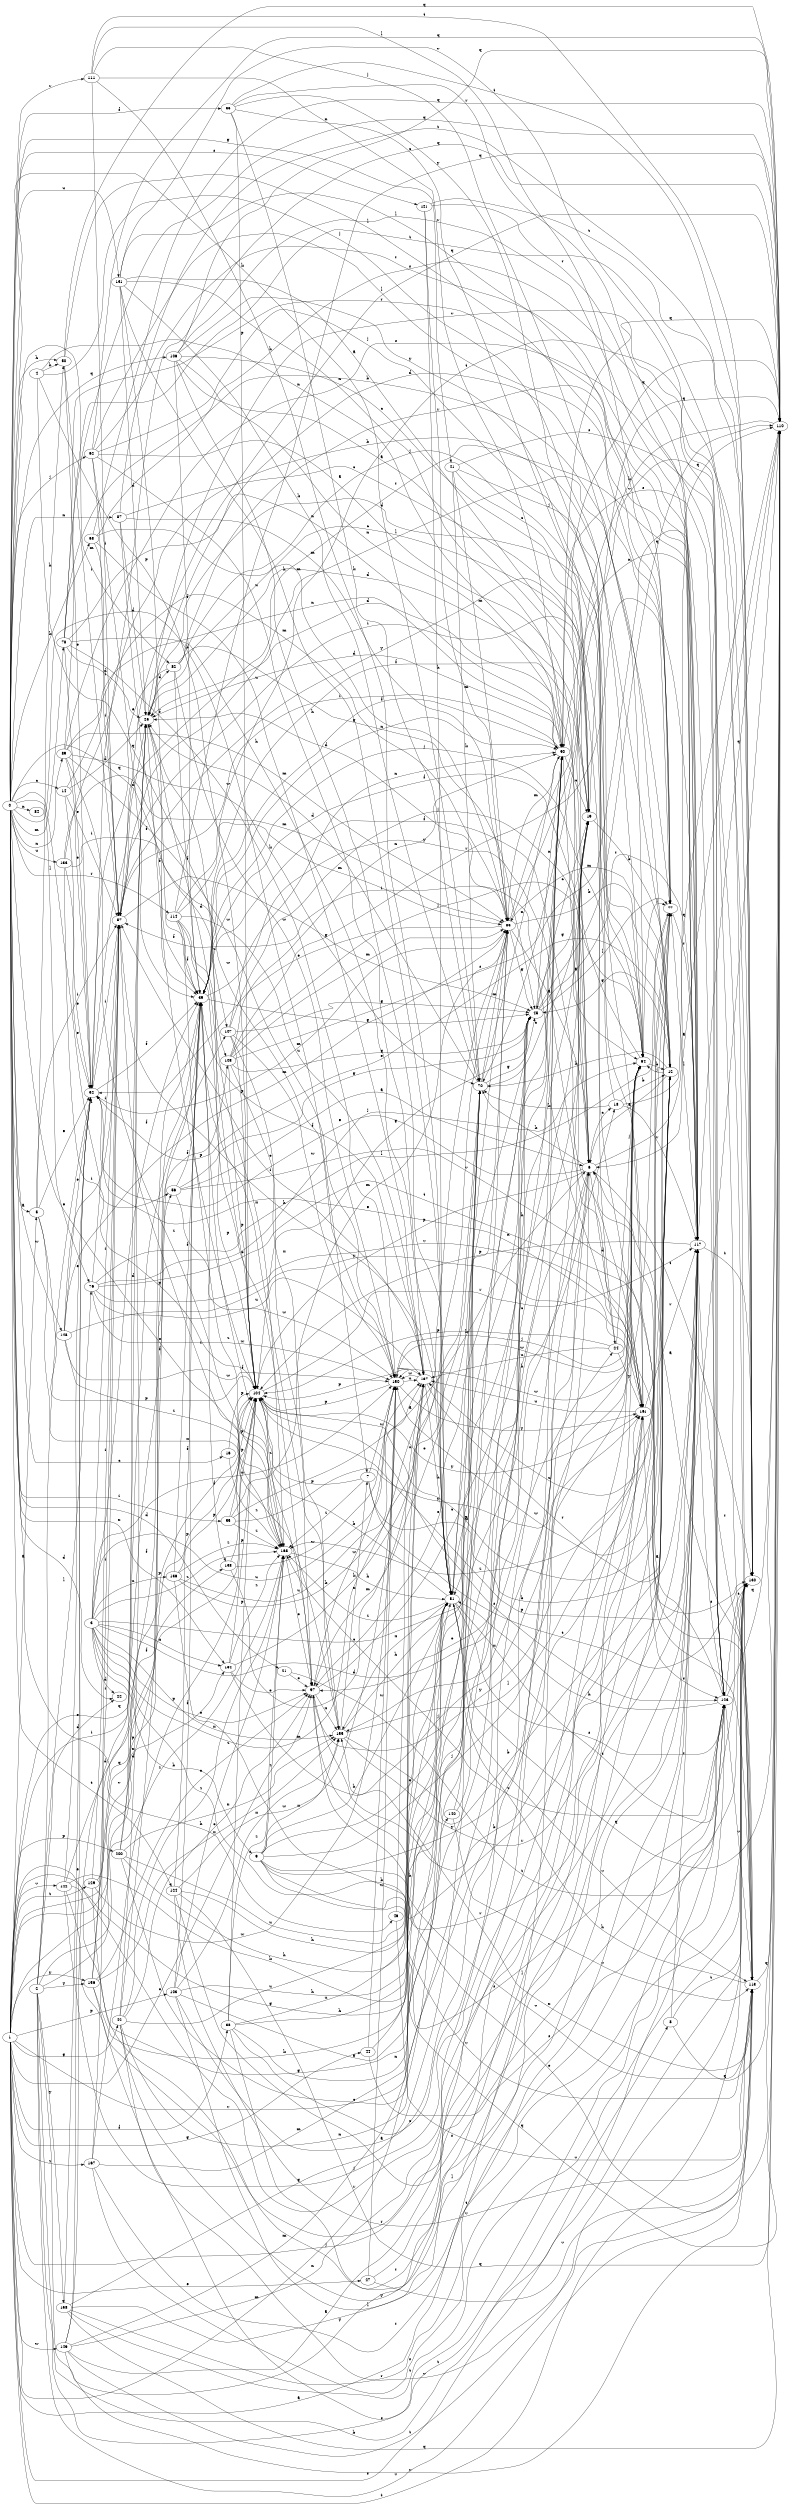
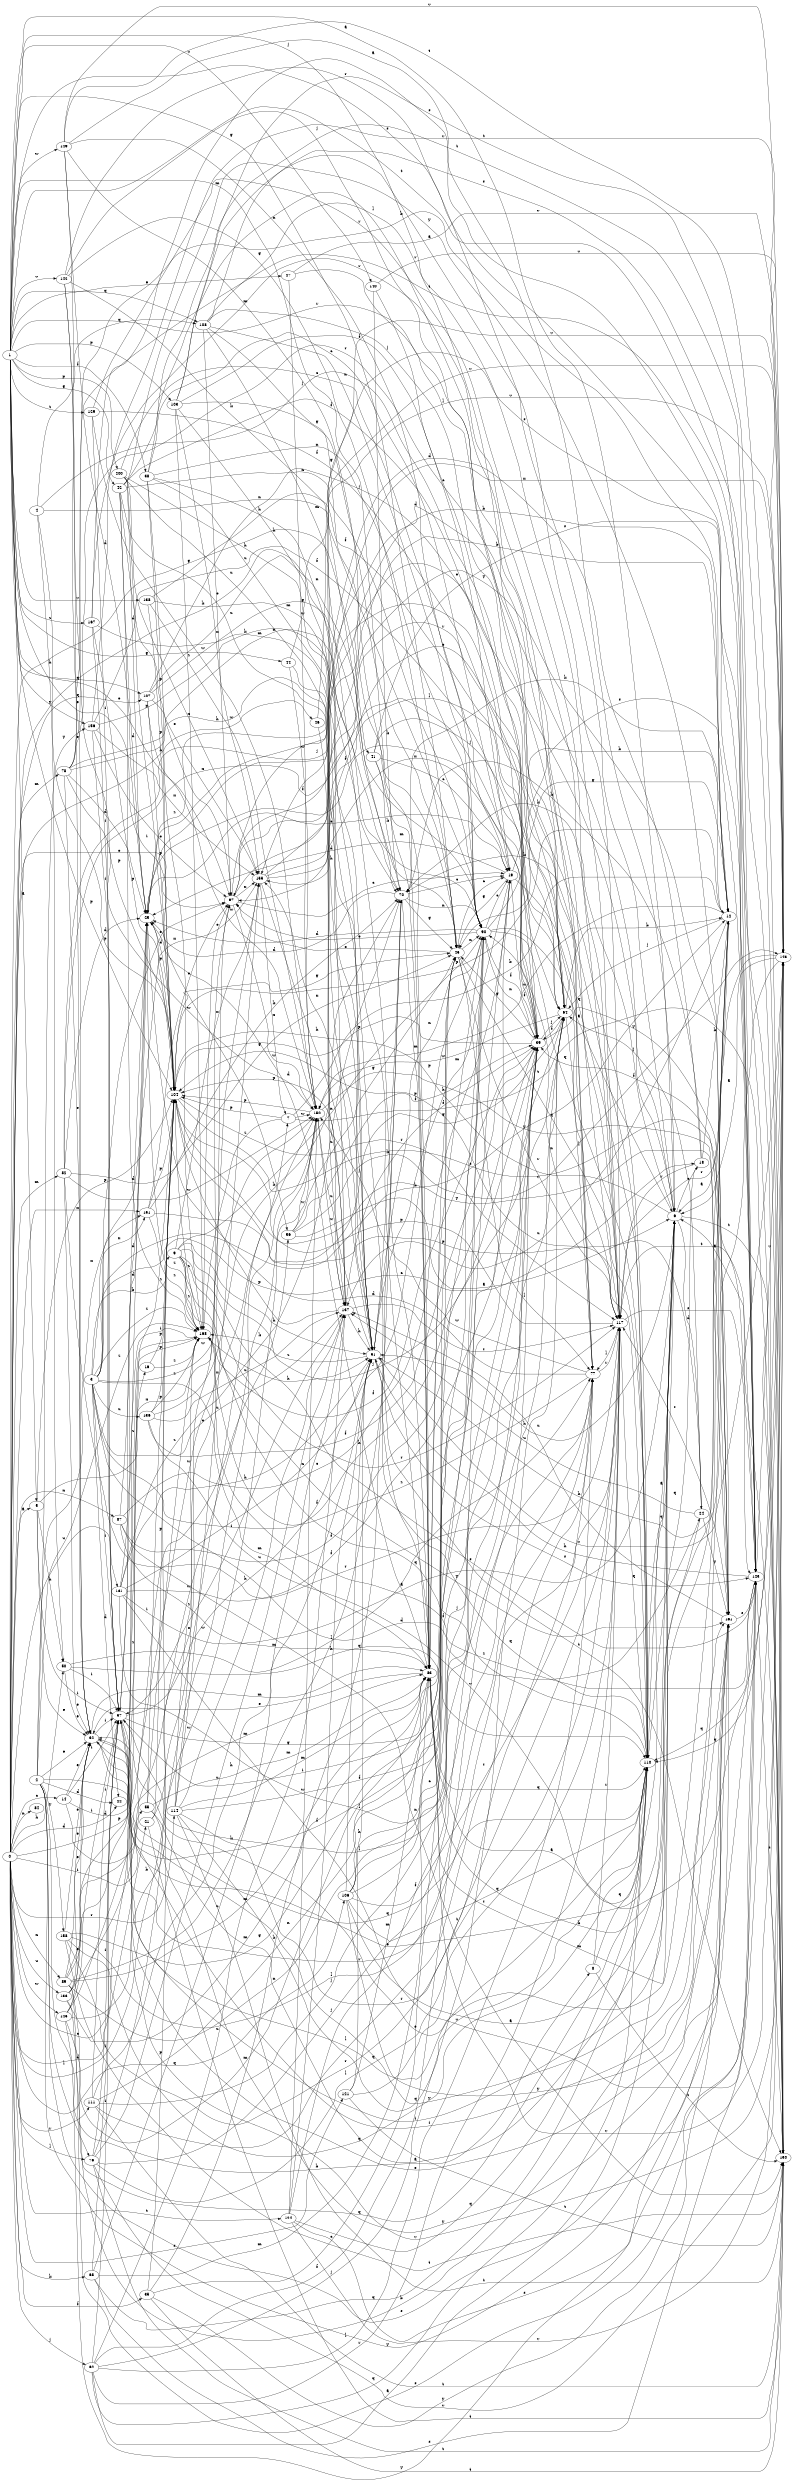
(674, 445) -> (519, 1841)
(156, 703) -> (77, 1052)
(241, 1226) -> (161, 1586)
(209, 1253) -> (440, 655)
(623, 1356) -> (490, 1476)
(354, 1524) -> (274, 1078)
(228, 1668) -> (147, 1213)
(753, 1985) -> (783, 957)
